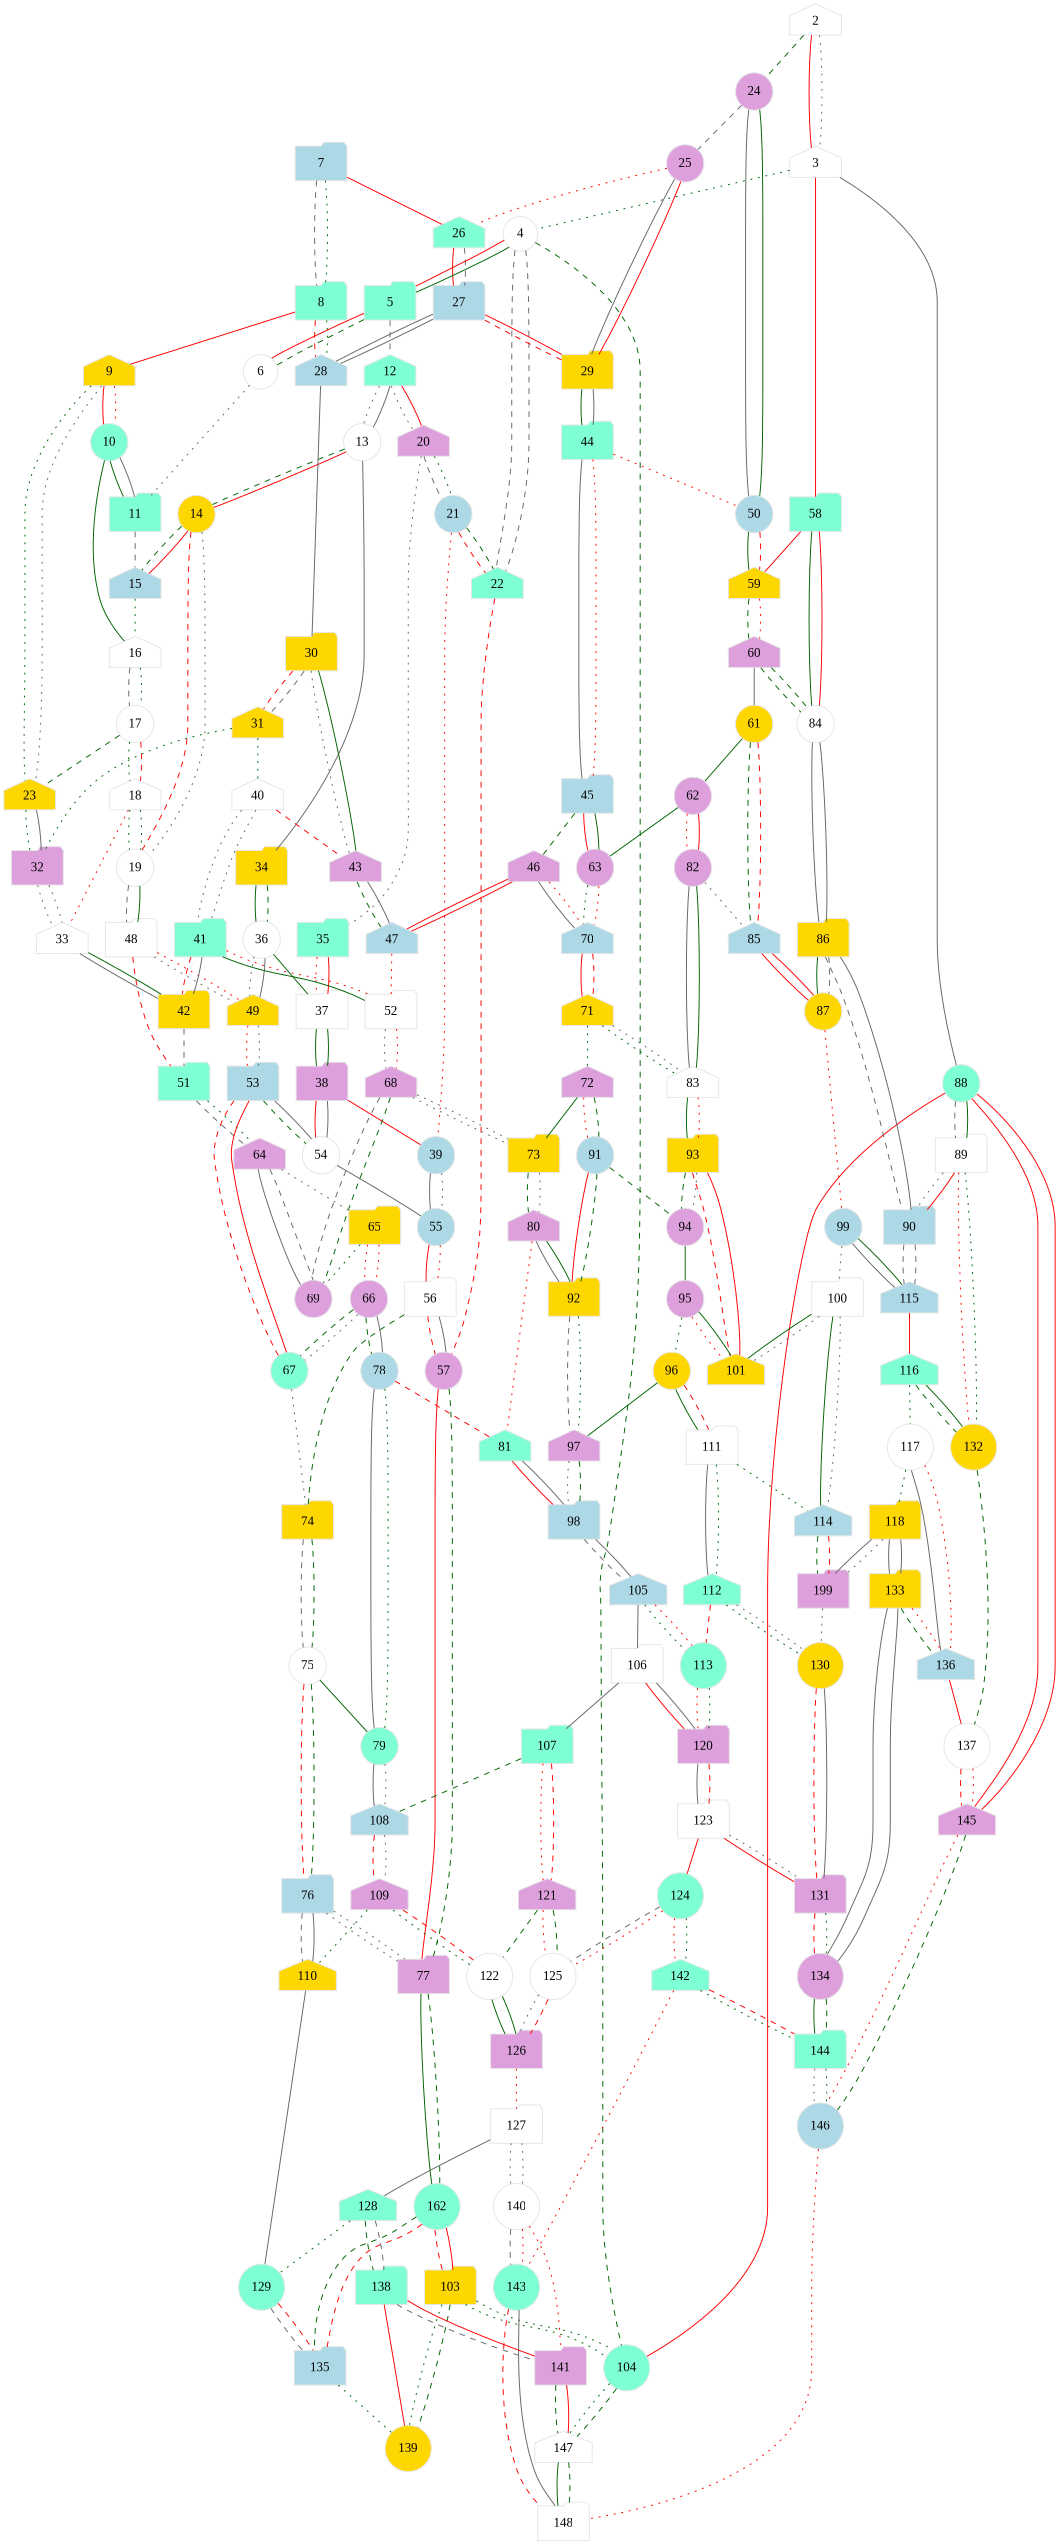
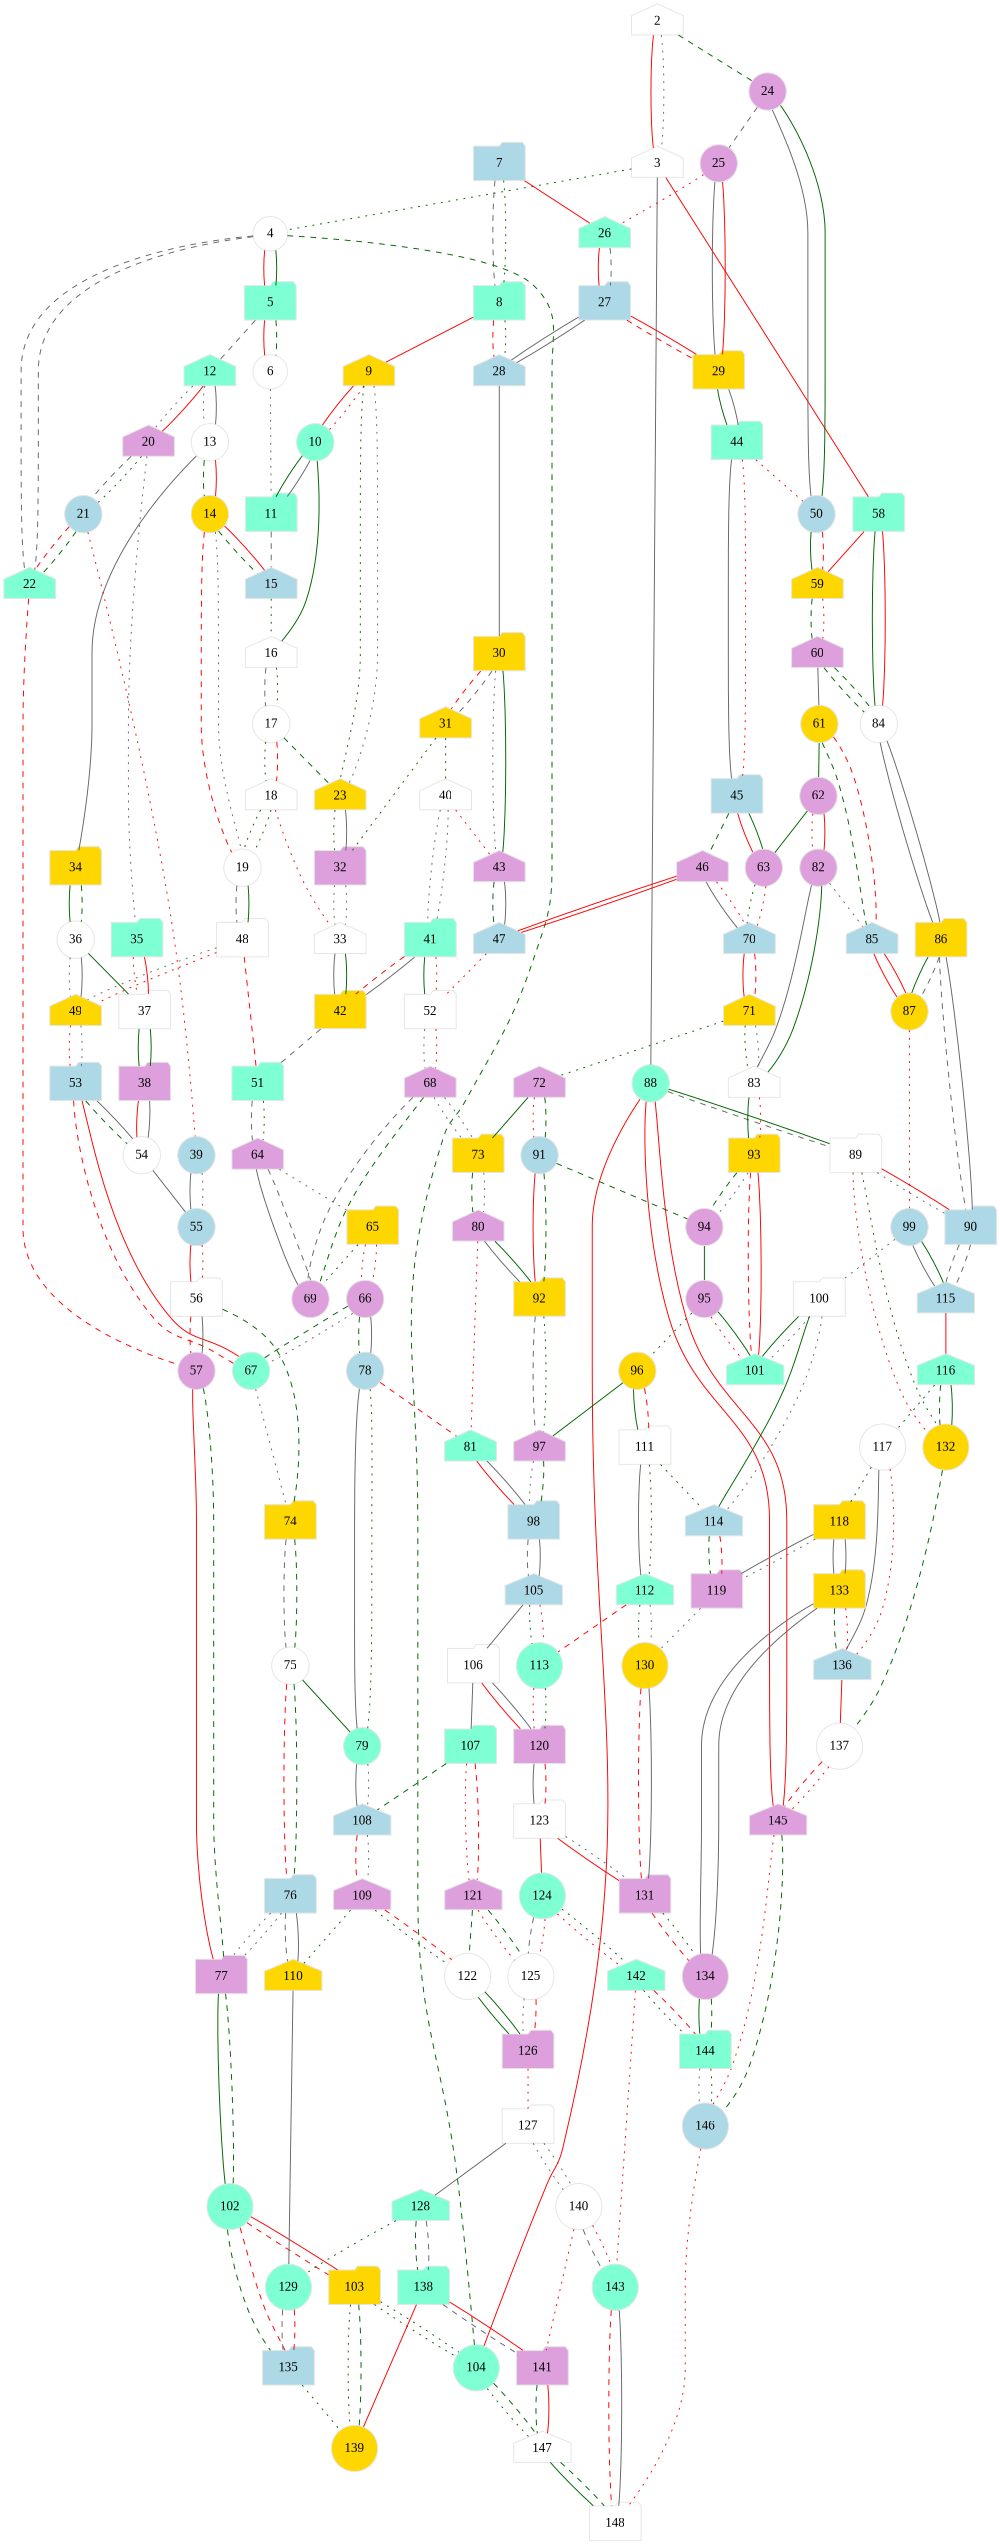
(309, 833) -> (473, 832)
(388, 1125) -> none
(736, 1371) -> (755, 1371)
(823, 1591) -> (717, 1591)
(437, 2207) -> (230, 2207)
